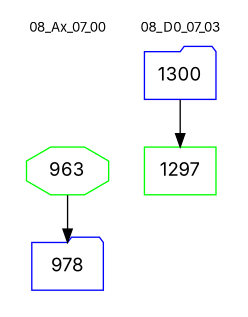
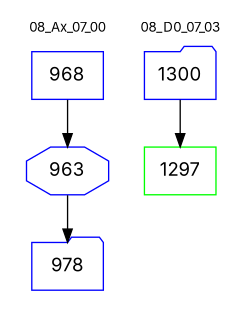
none -> (68, 76)
(68, 171) -> (68, 171)
